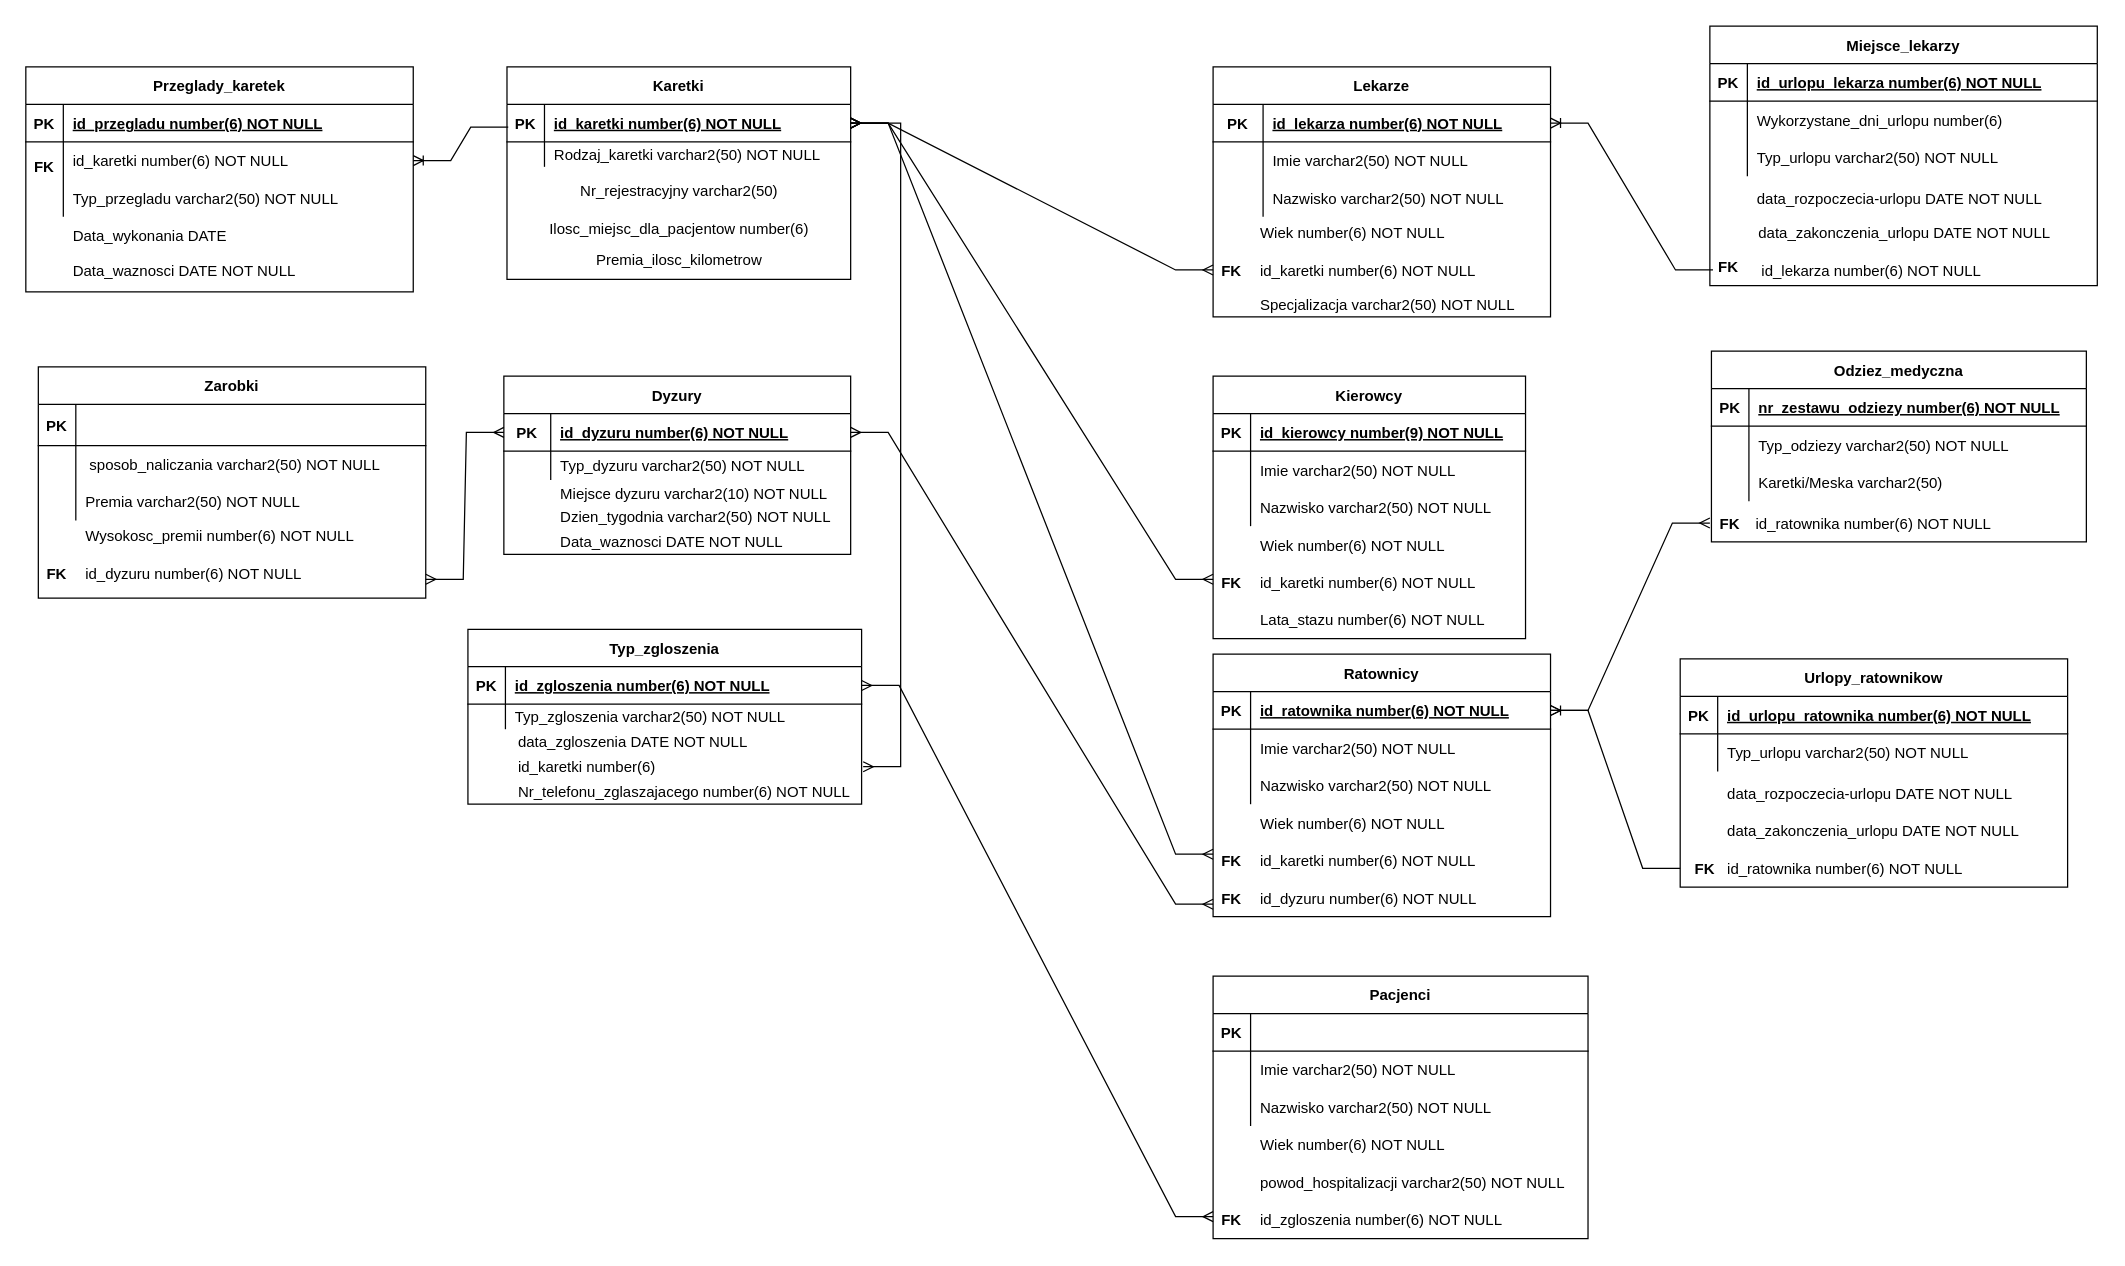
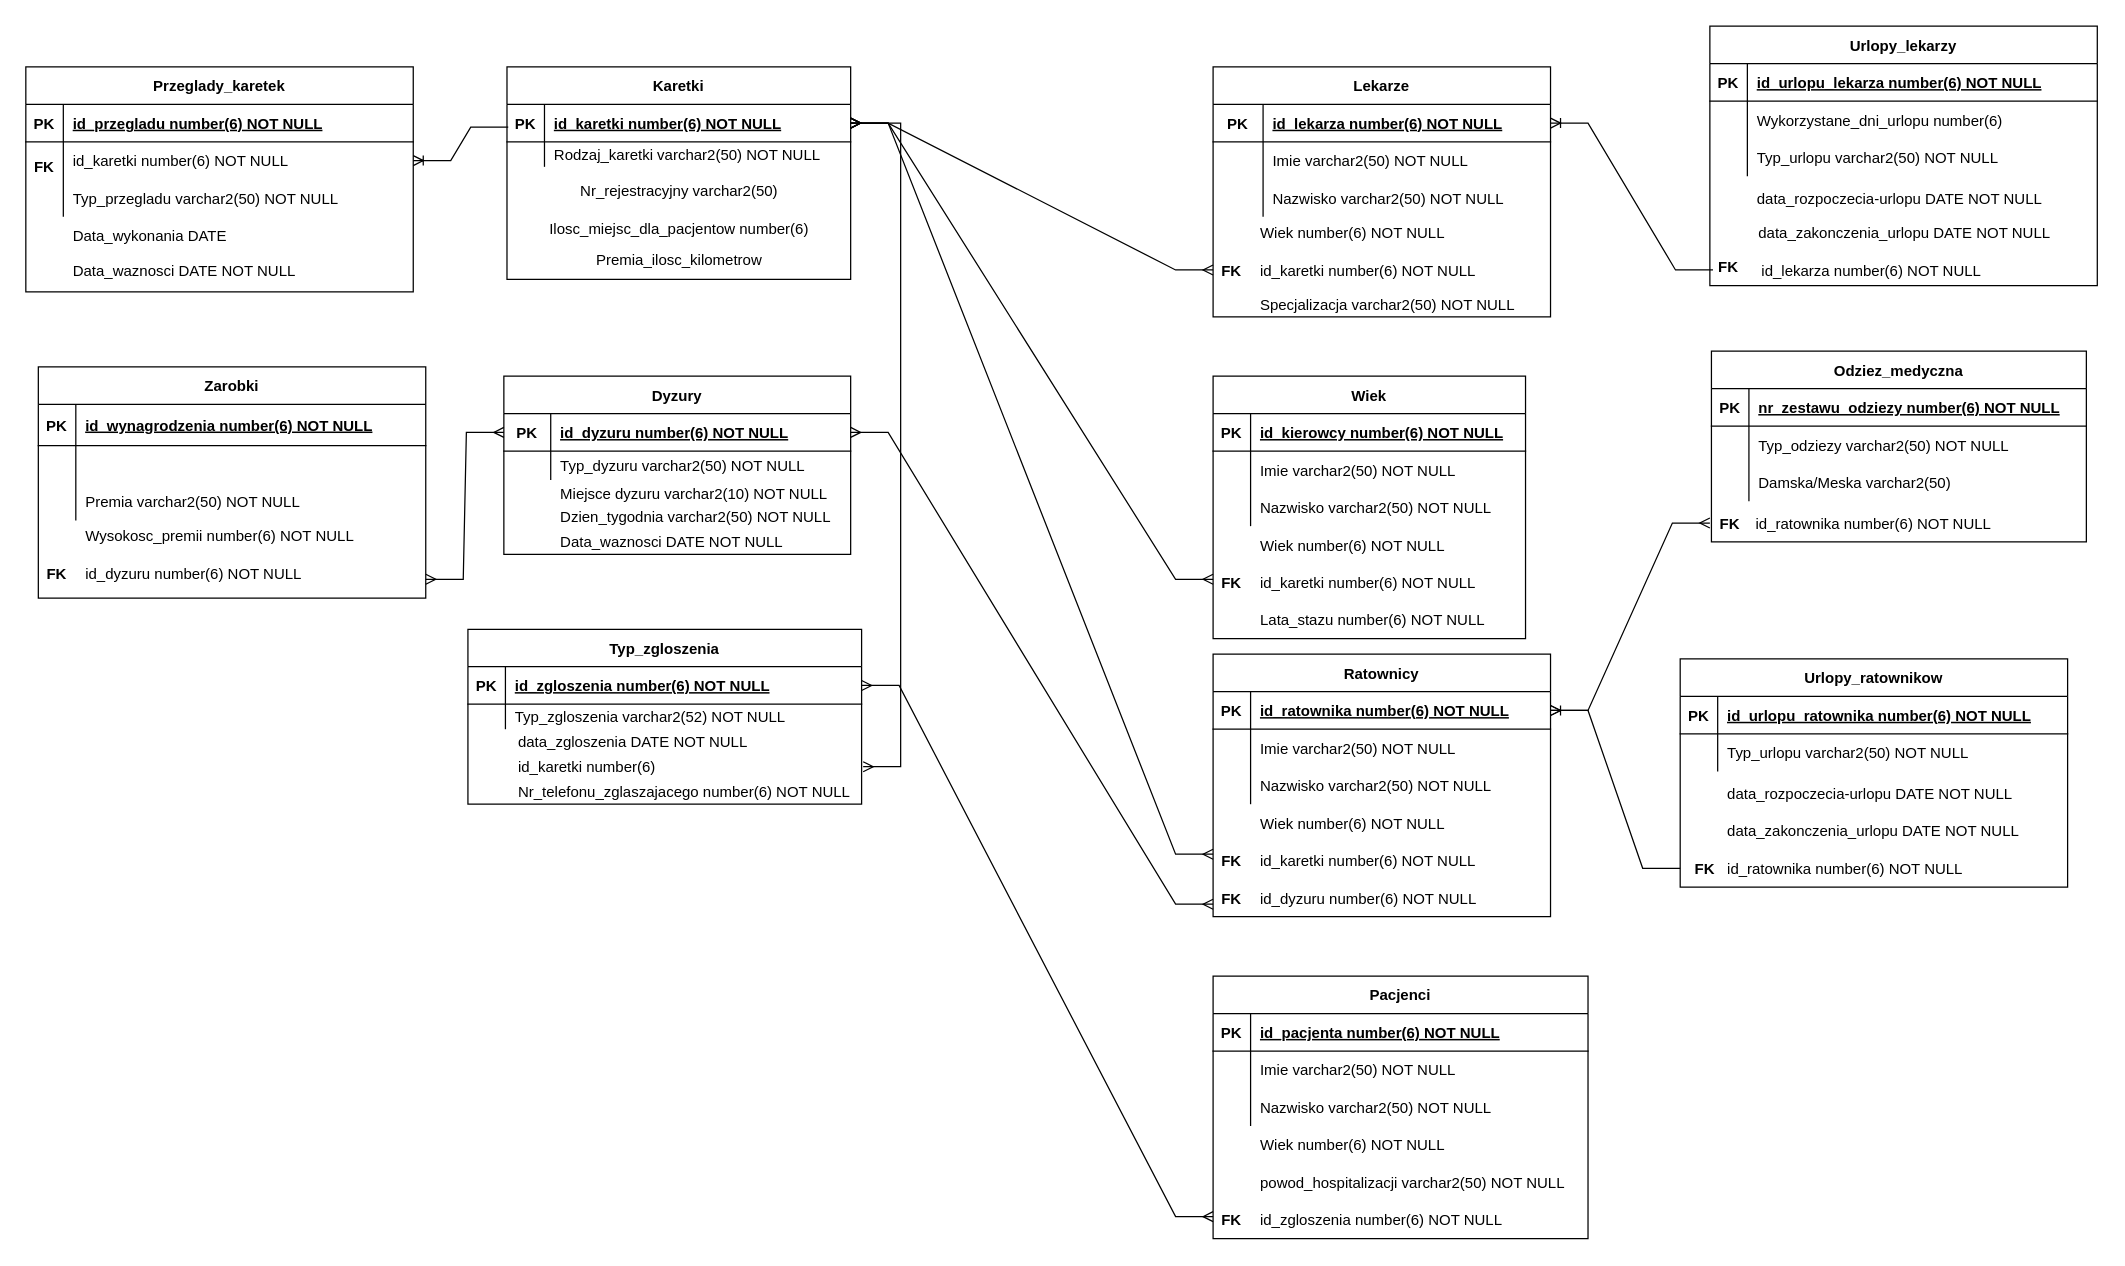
(1903, 46) -> (1903, 46)
(1369, 396) -> (1369, 396)
none -> (251, 425)
(1376, 433) -> (1376, 433)
(251, 464) -> none
(1864, 483) -> (1861, 483)
(656, 718) -> (656, 718)
none -> (1419, 1033)
